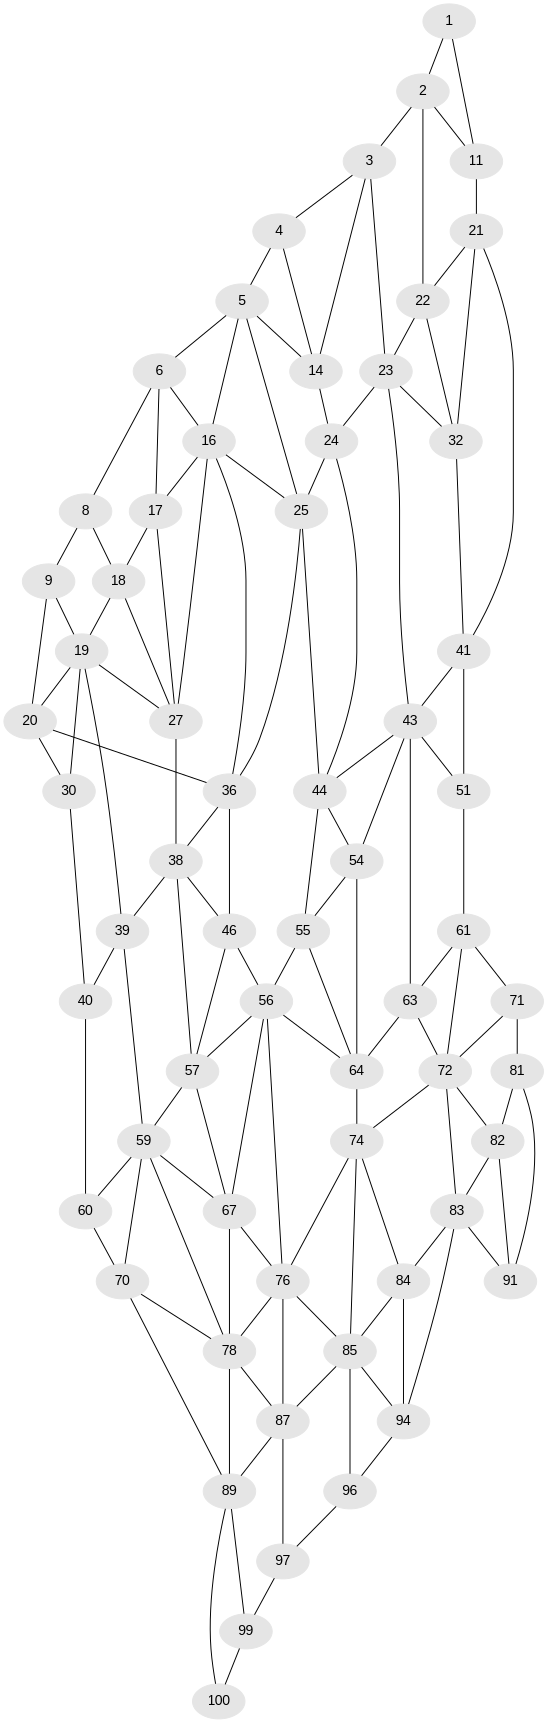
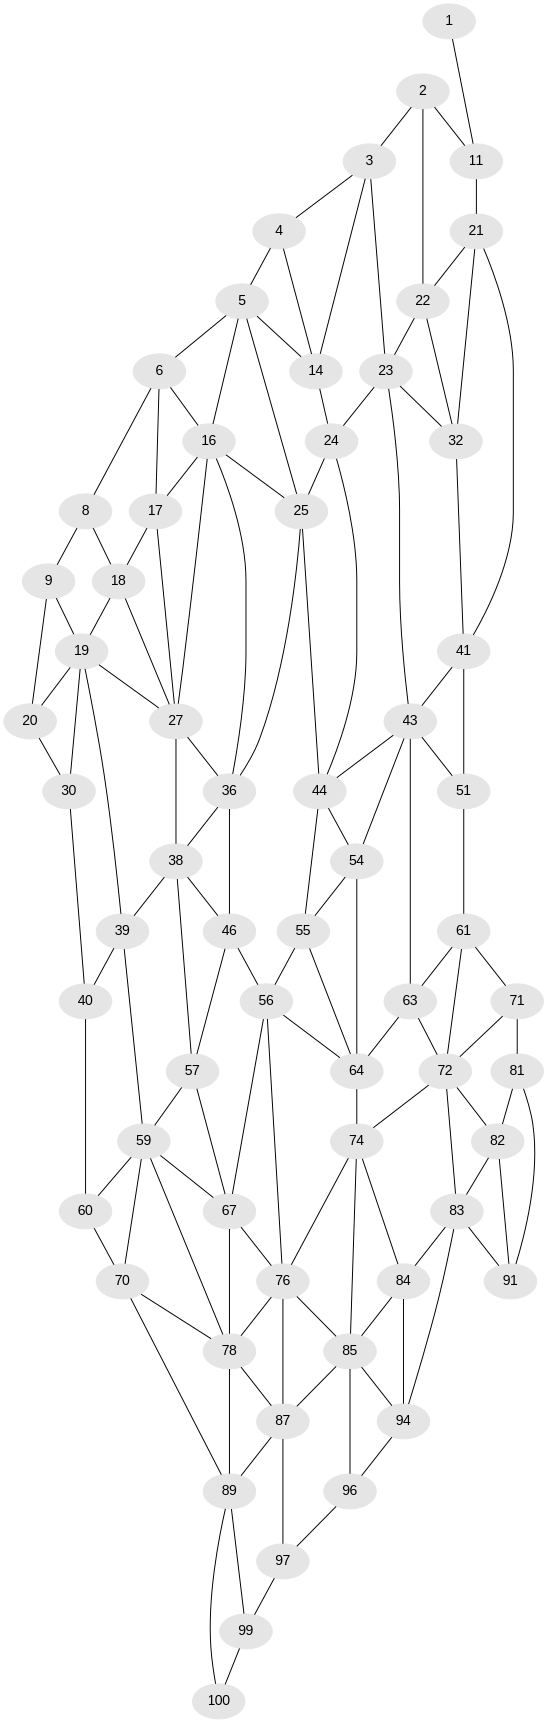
(436, 56) -> none
(130, 756) -> (203, 756)
(229, 1036) -> none
